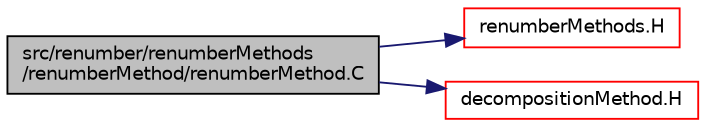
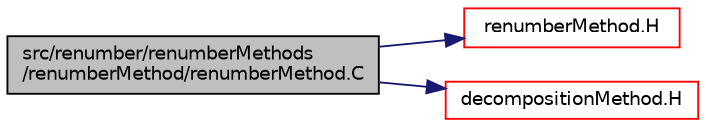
(572, 28) -> (572, 28)
